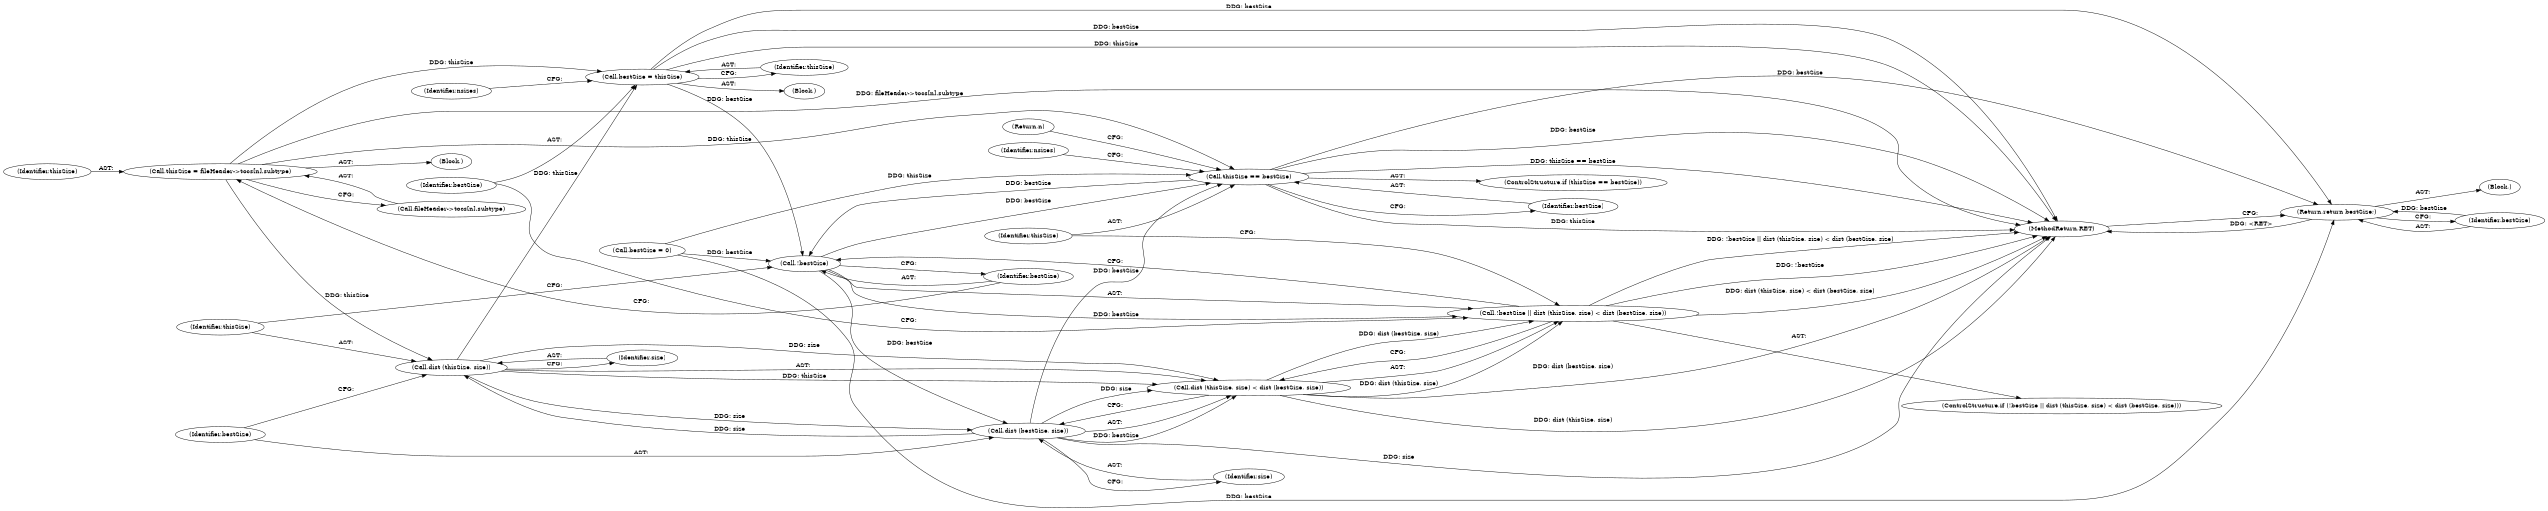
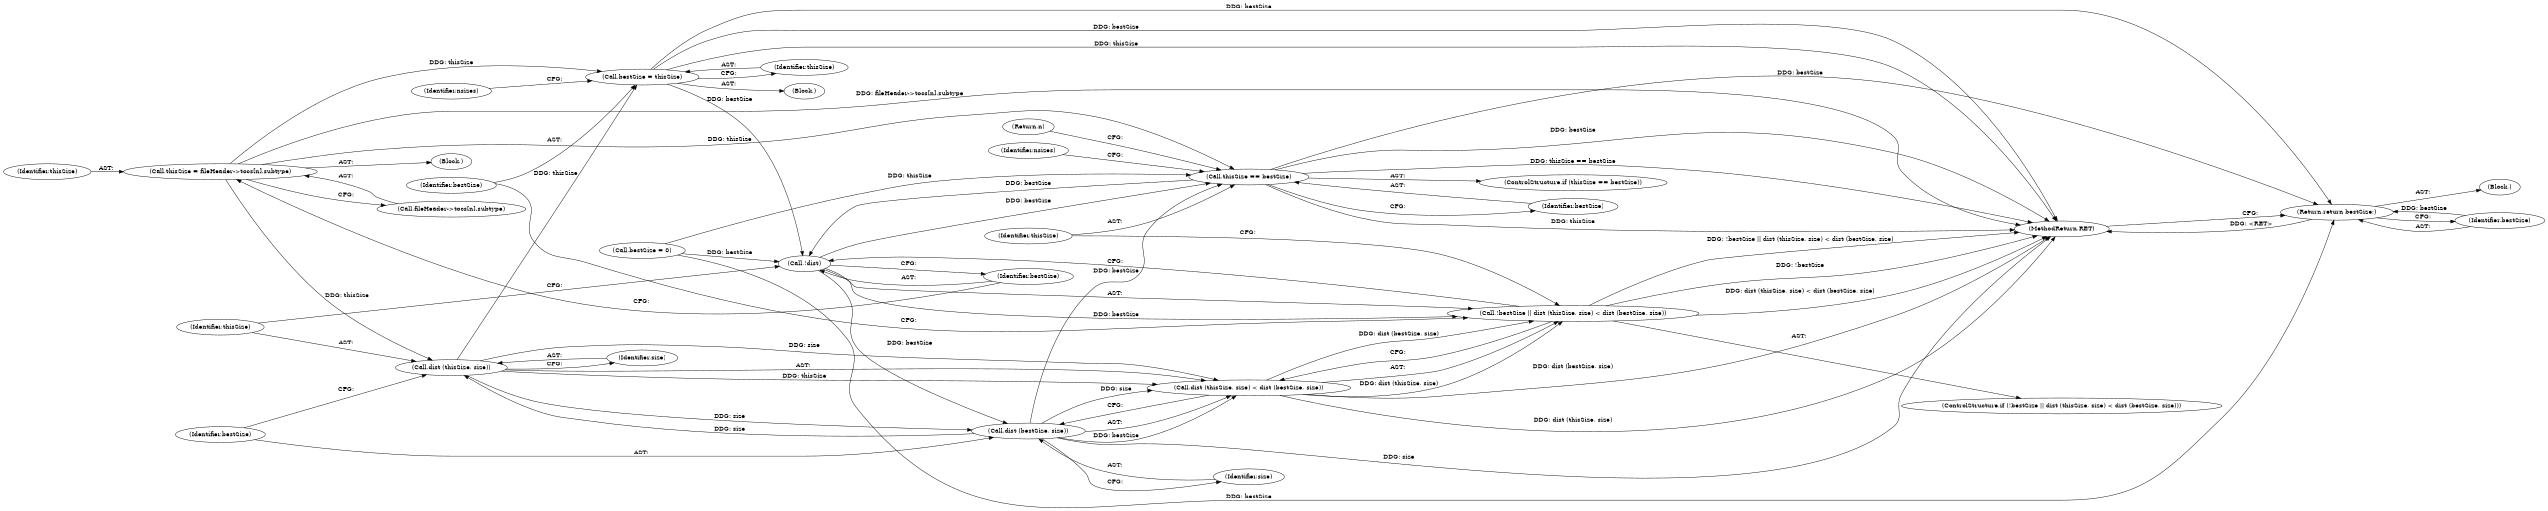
(804, 264) -> (804, 264)
